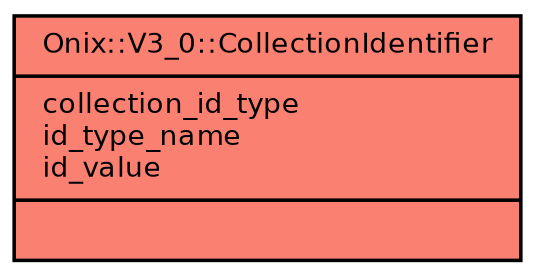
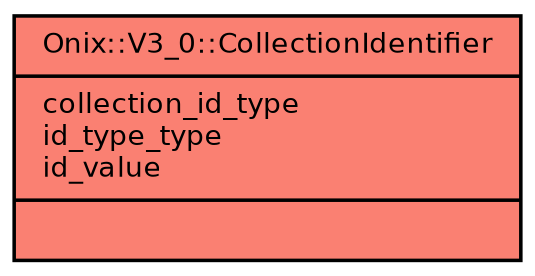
(143, 136) -> (135, 136)
